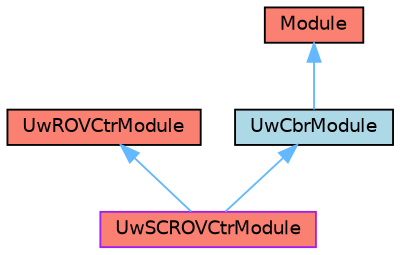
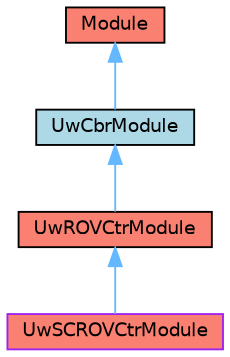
(254, 185) -> (115, 188)
